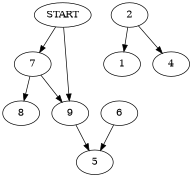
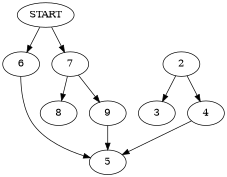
(66, 61) -> (35, 37)
(122, 64) -> (157, 113)
none -> (160, 136)
